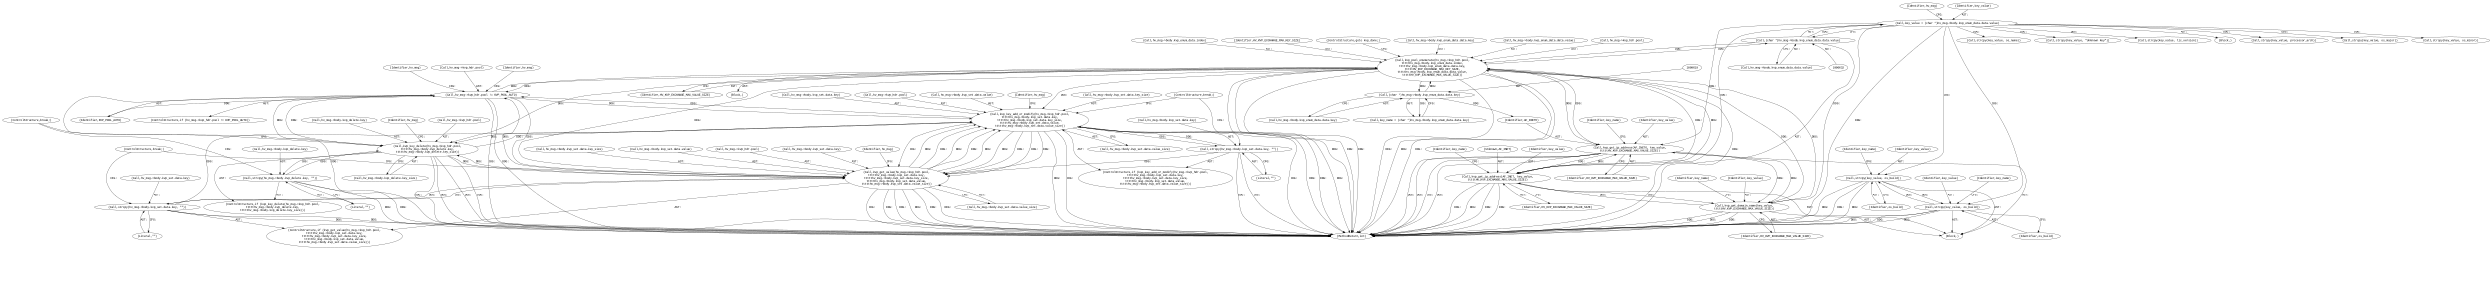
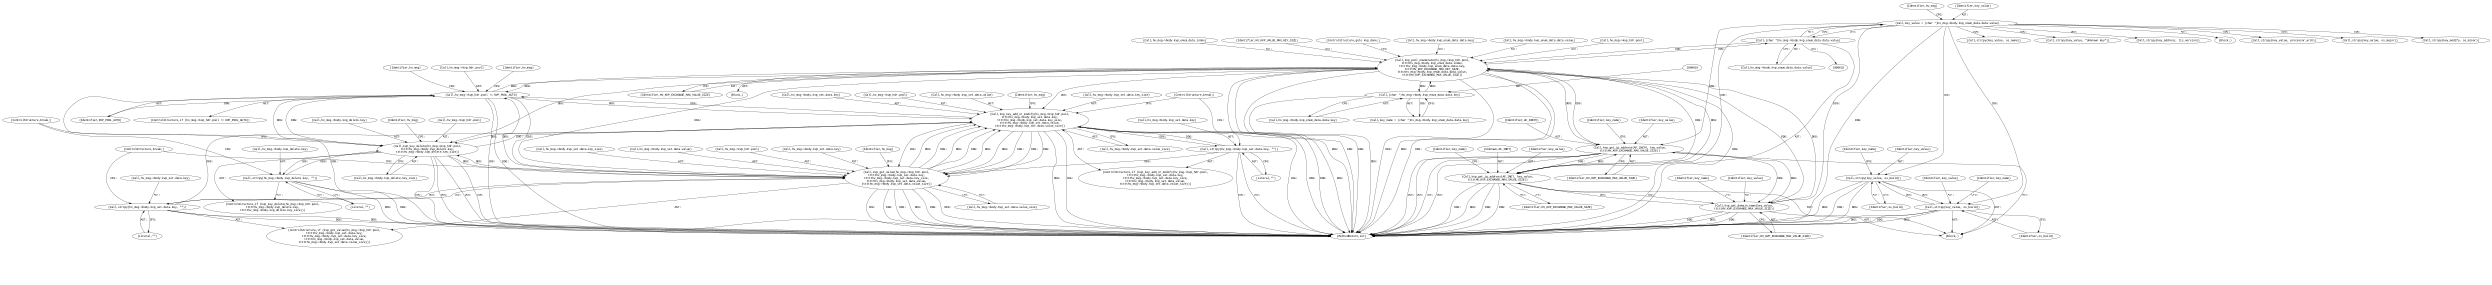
(1267, 40) -> (1267, 40)
(2168, 40) -> (2168, 40)
(2451, 40) -> (2451, 40)
(1827, 52) -> (1819, 52)
(1476, 106) -> (1250, 124)
